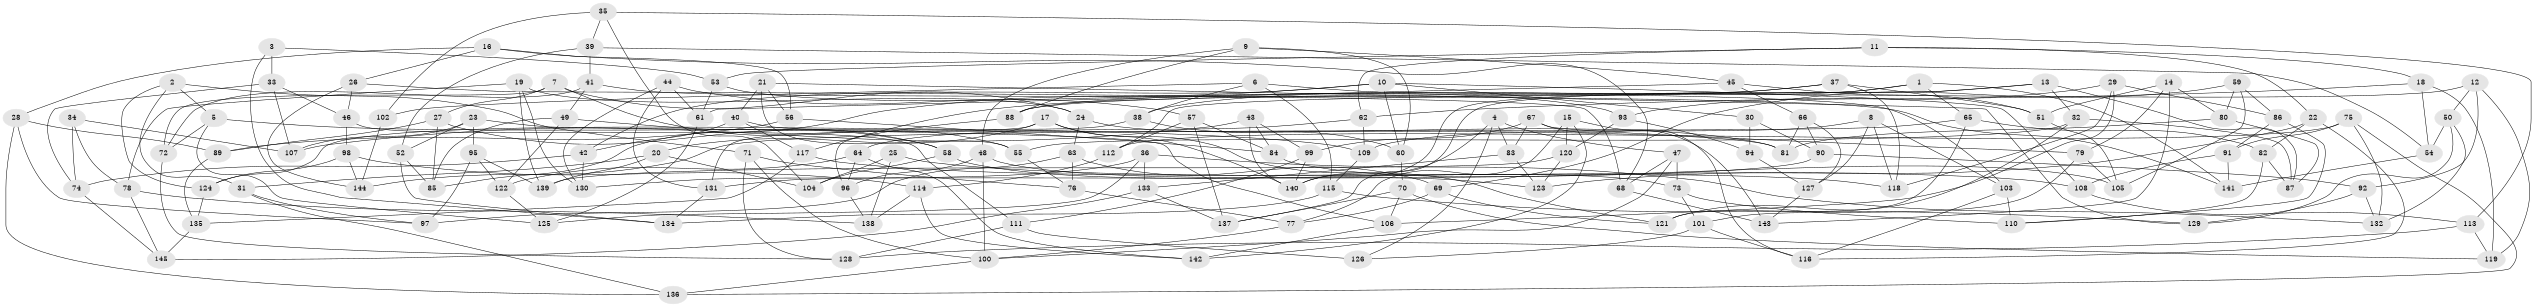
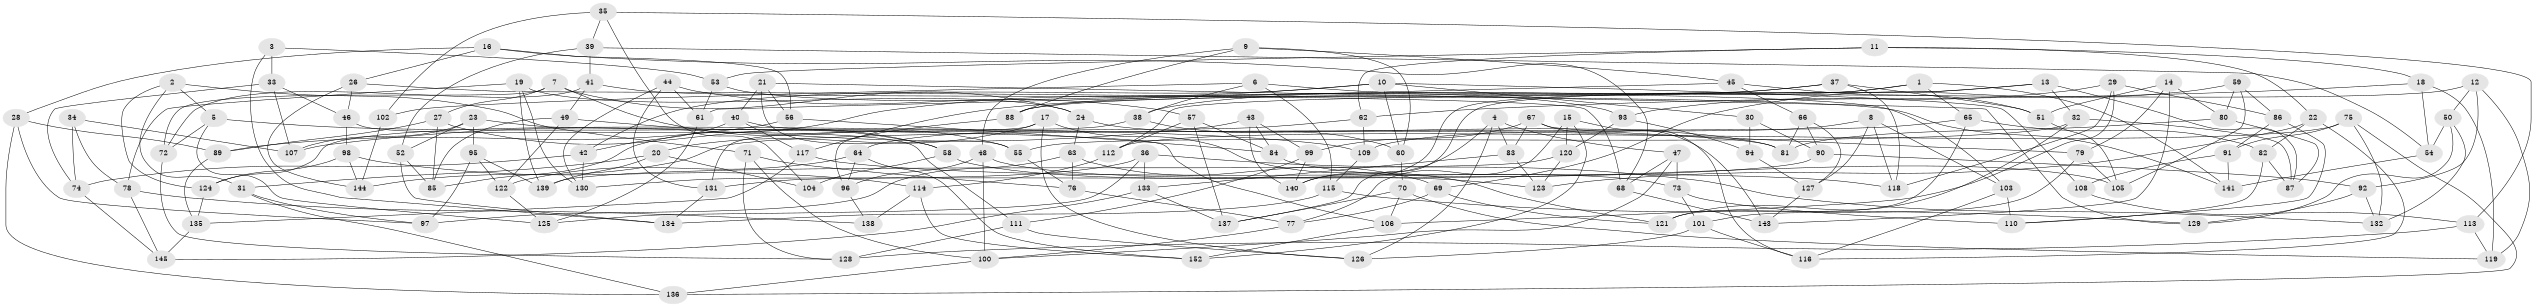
(1194, 149) -> (1159, 237)
(893, 153) -> none
(1196, 260) -> (1196, 260)
